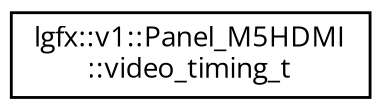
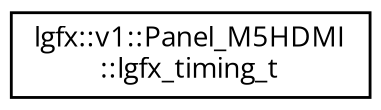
(191, 55) -> (191, 55)
